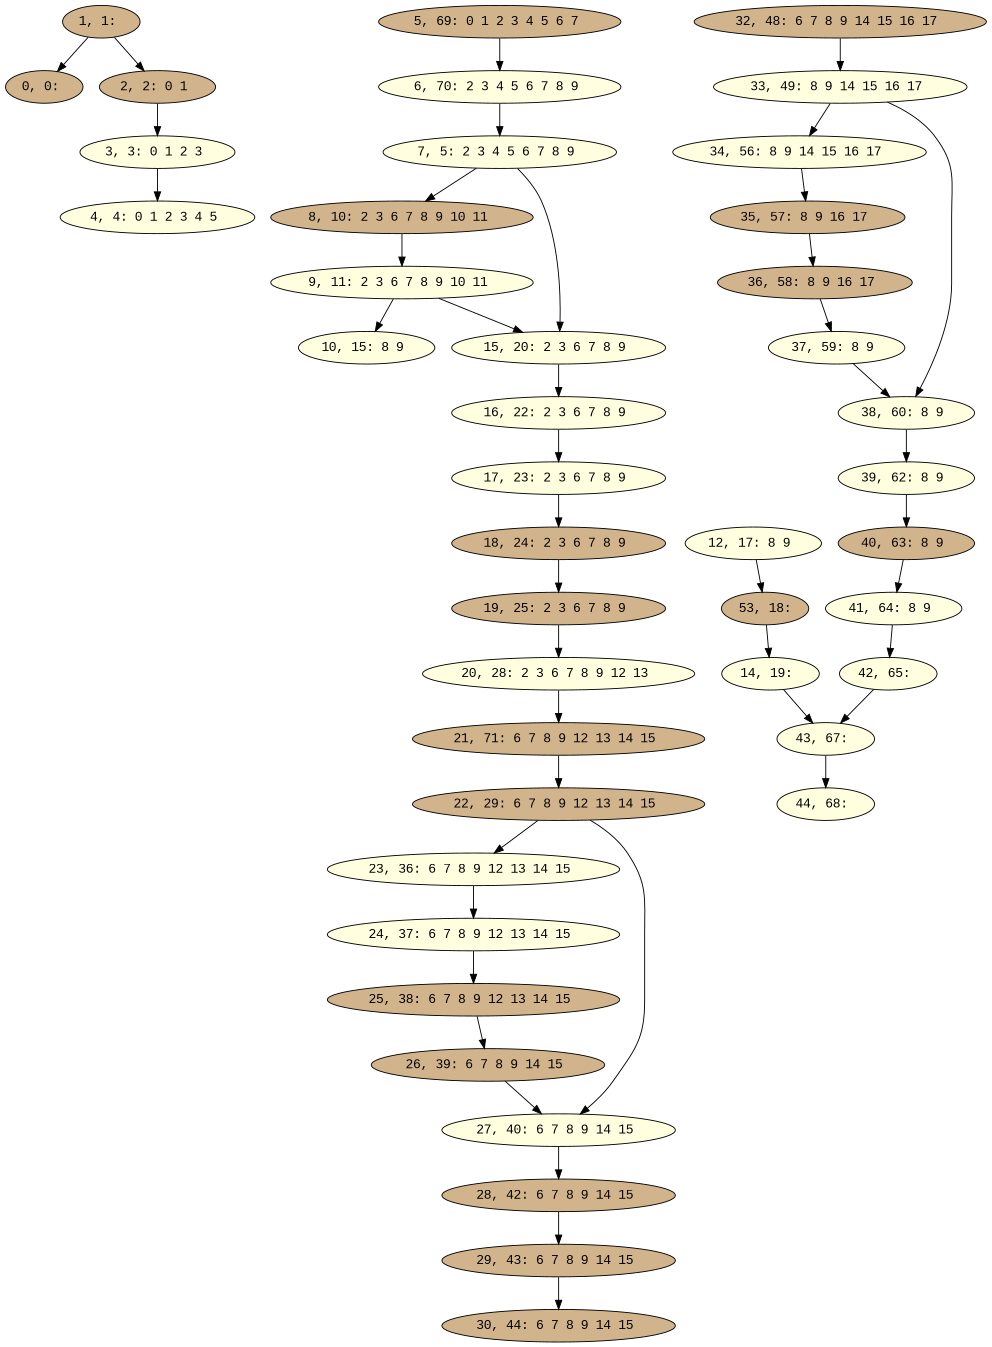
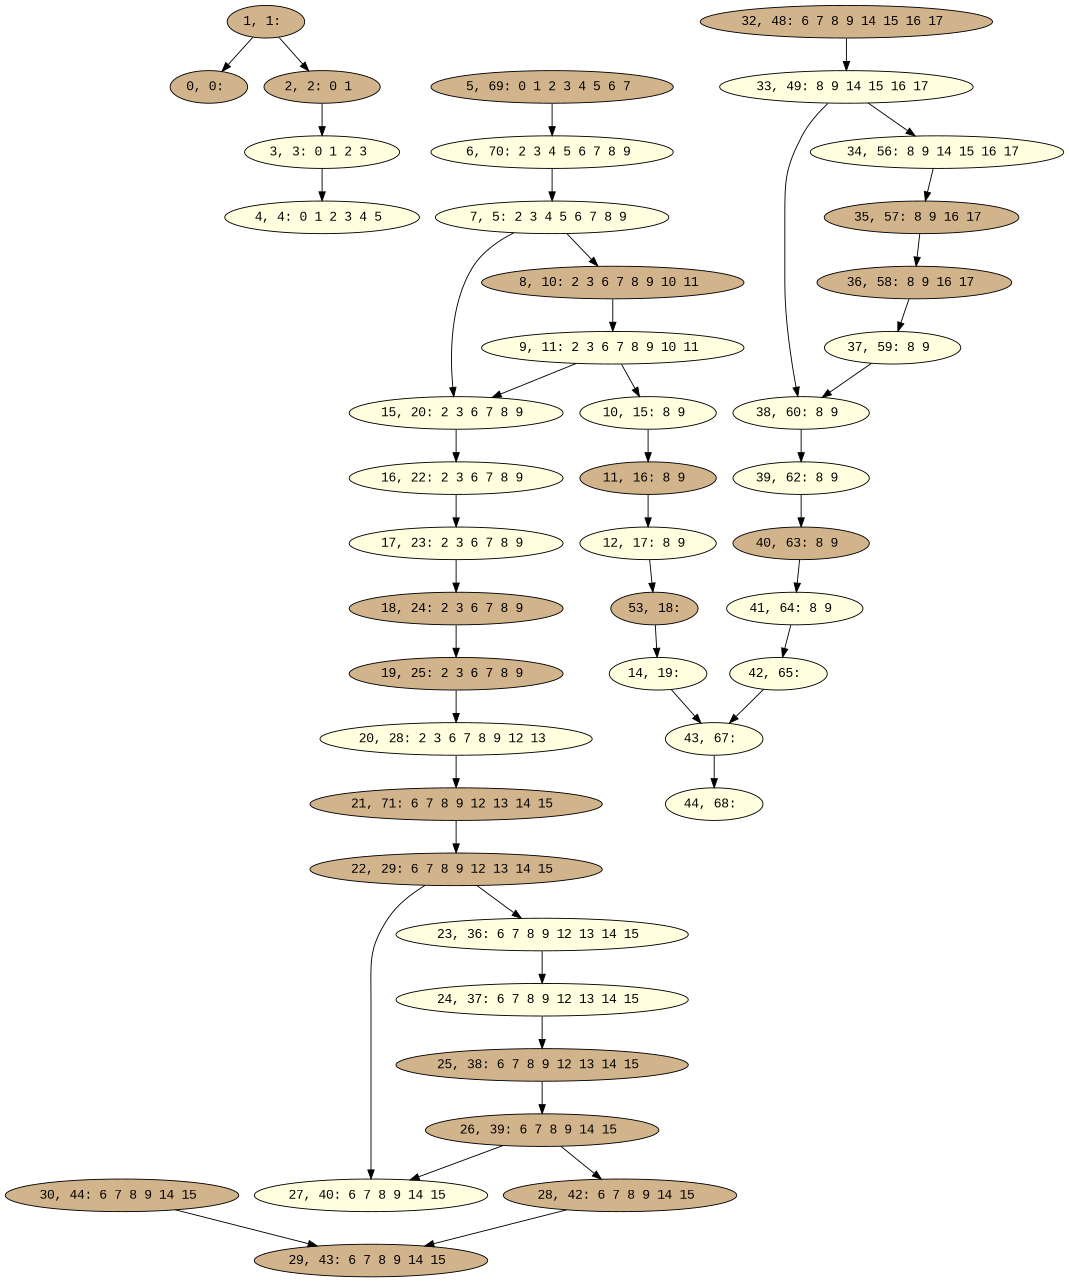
none -> (648, 478)
(559, 1158) -> (578, 1160)
(559, 1289) -> (242, 1227)
